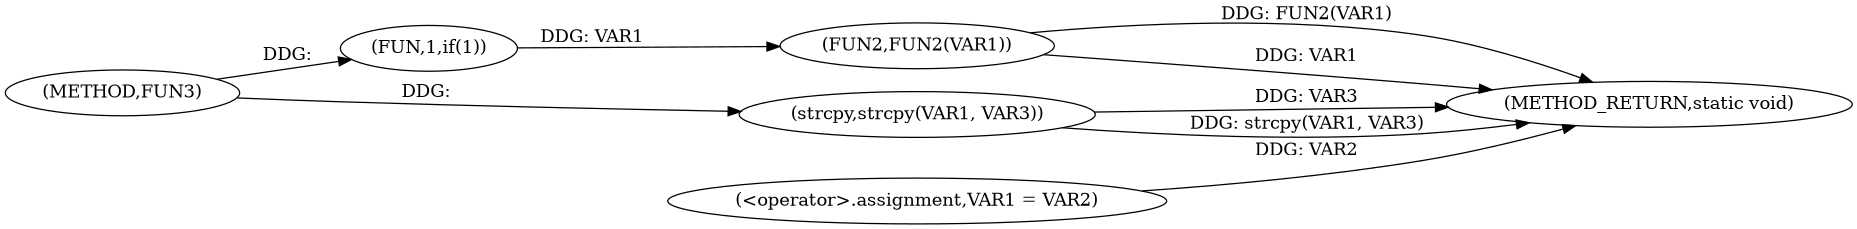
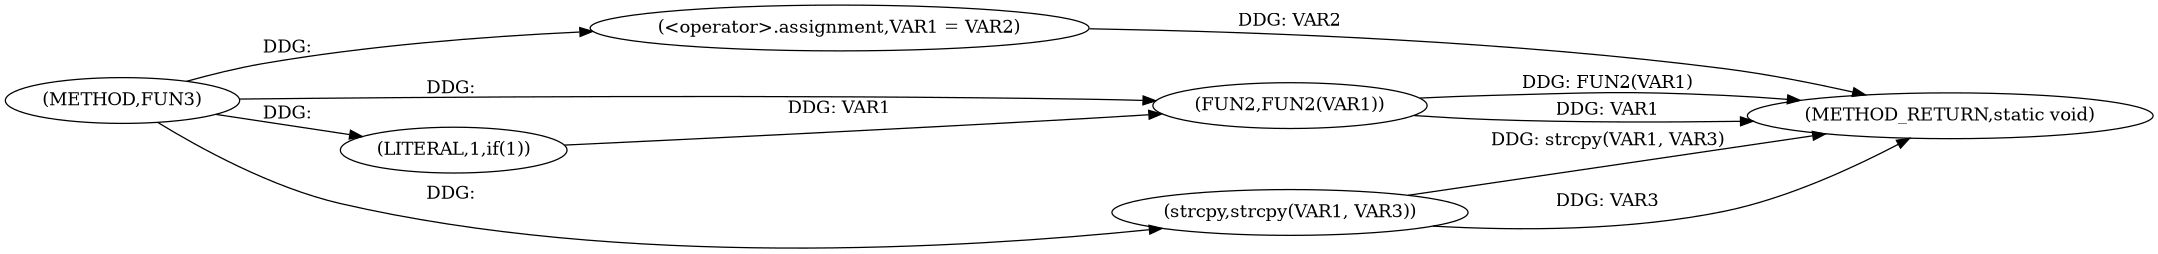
none -> (382, 47)
(429, 48) -> (454, 150)
none -> (691, 97)
